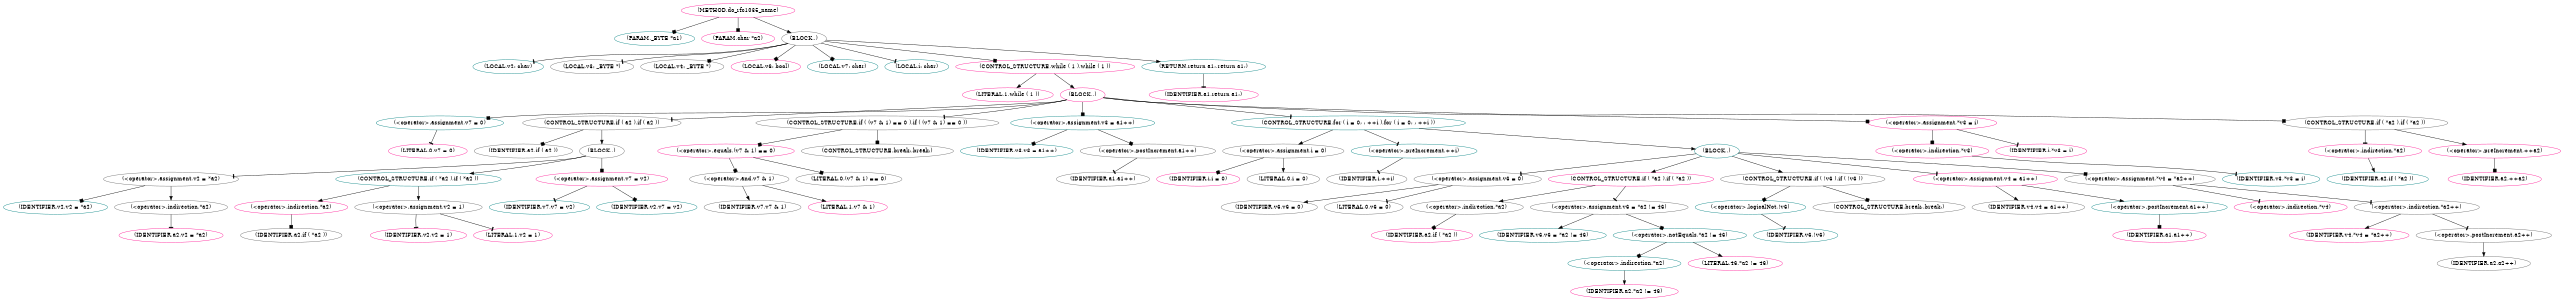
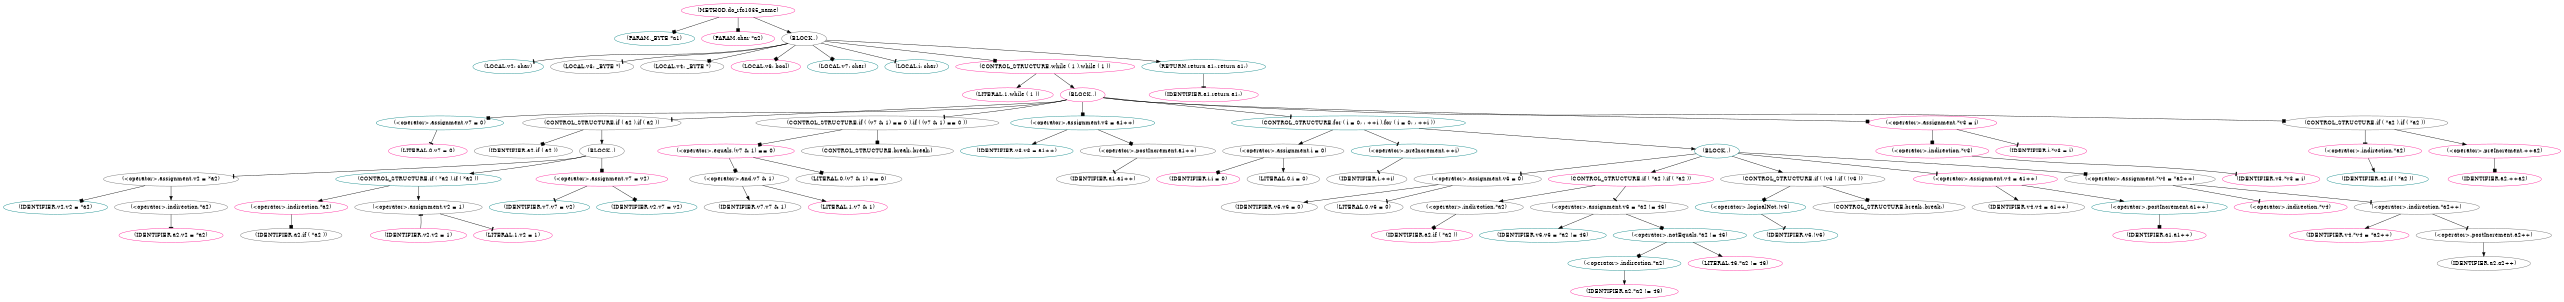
(1051, 136) -> (1051, 136)
(2271, 179) -> (2271, 179)
(416, 220) -> (421, 222)
